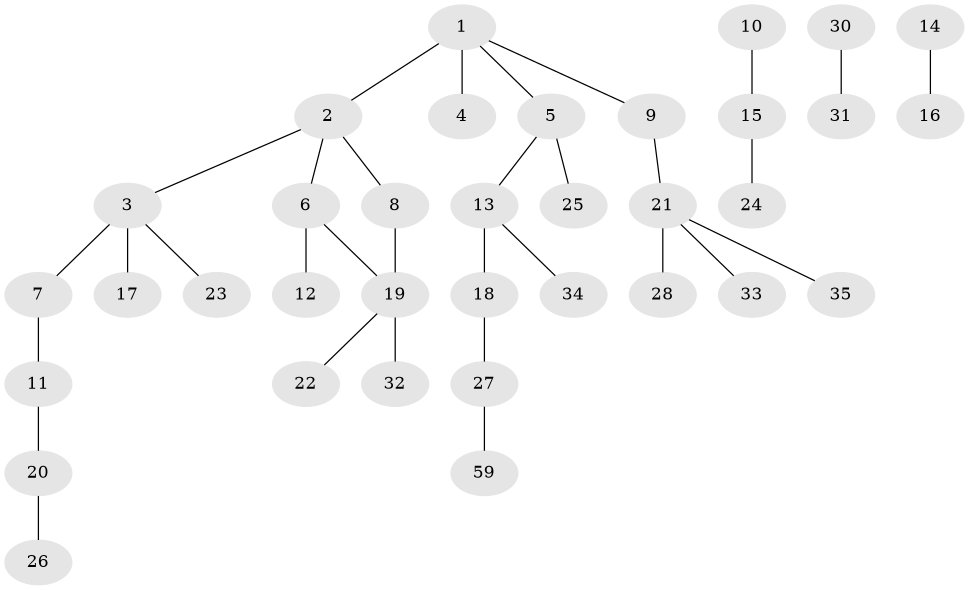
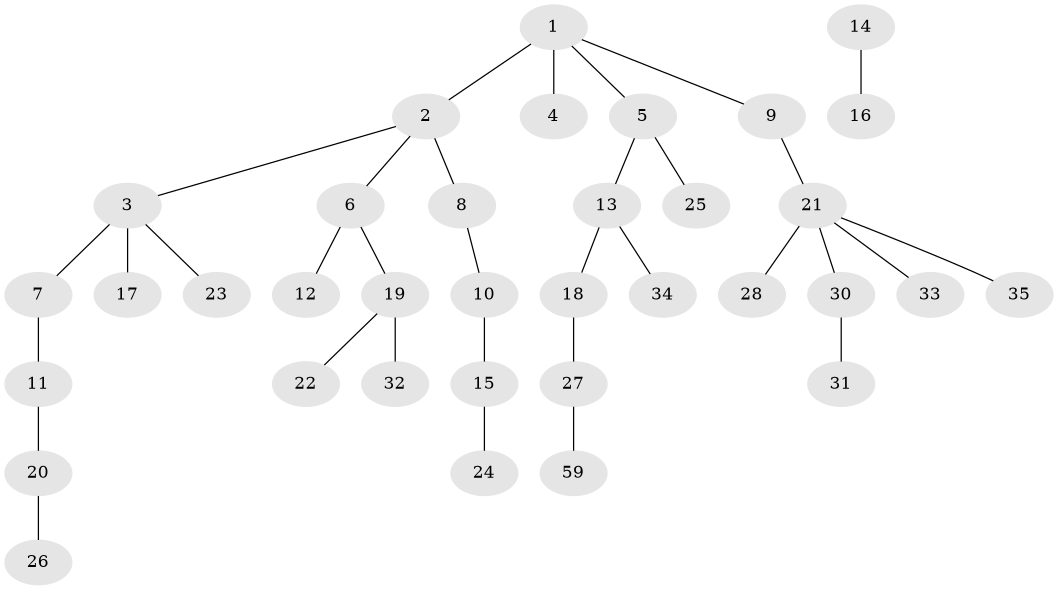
(395, 250) -> (473, 250)
none -> (827, 250)
